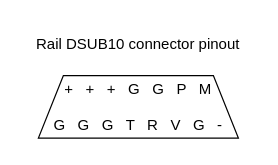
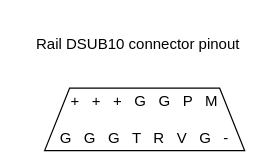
(138, 107) -> (144, 119)
